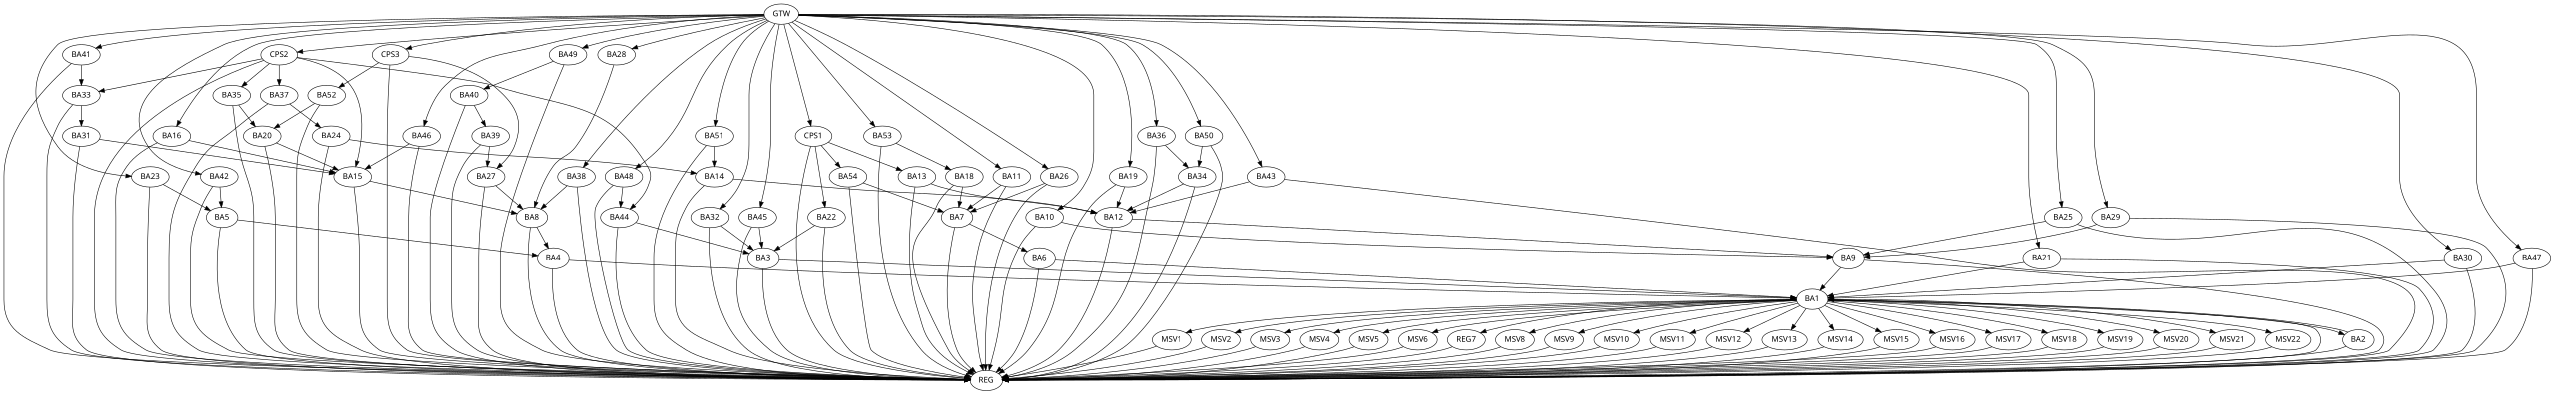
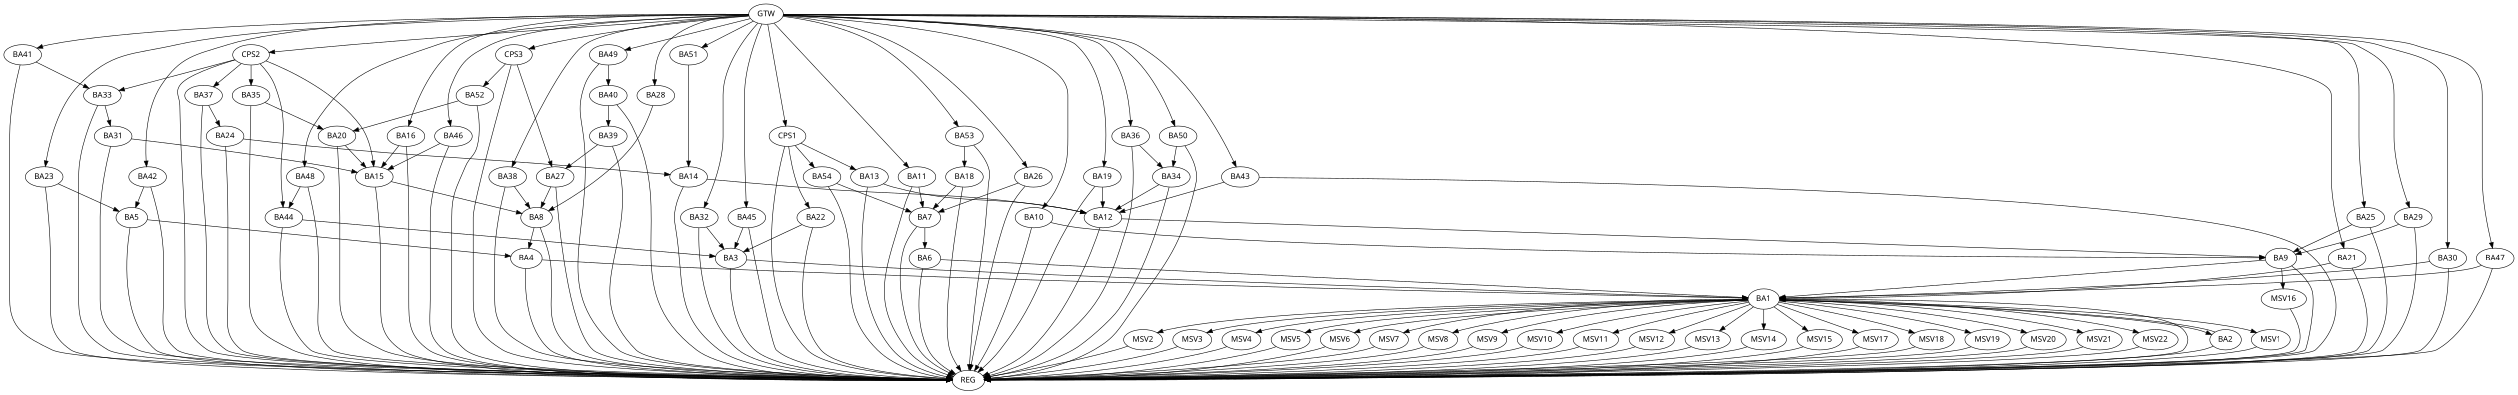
(1878, 317) -> (2282, 276)
(1466, 340) -> (1389, 340)
(709, 360) -> none
